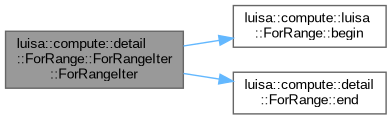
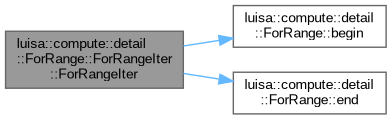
(310, 26) -> (310, 26)
